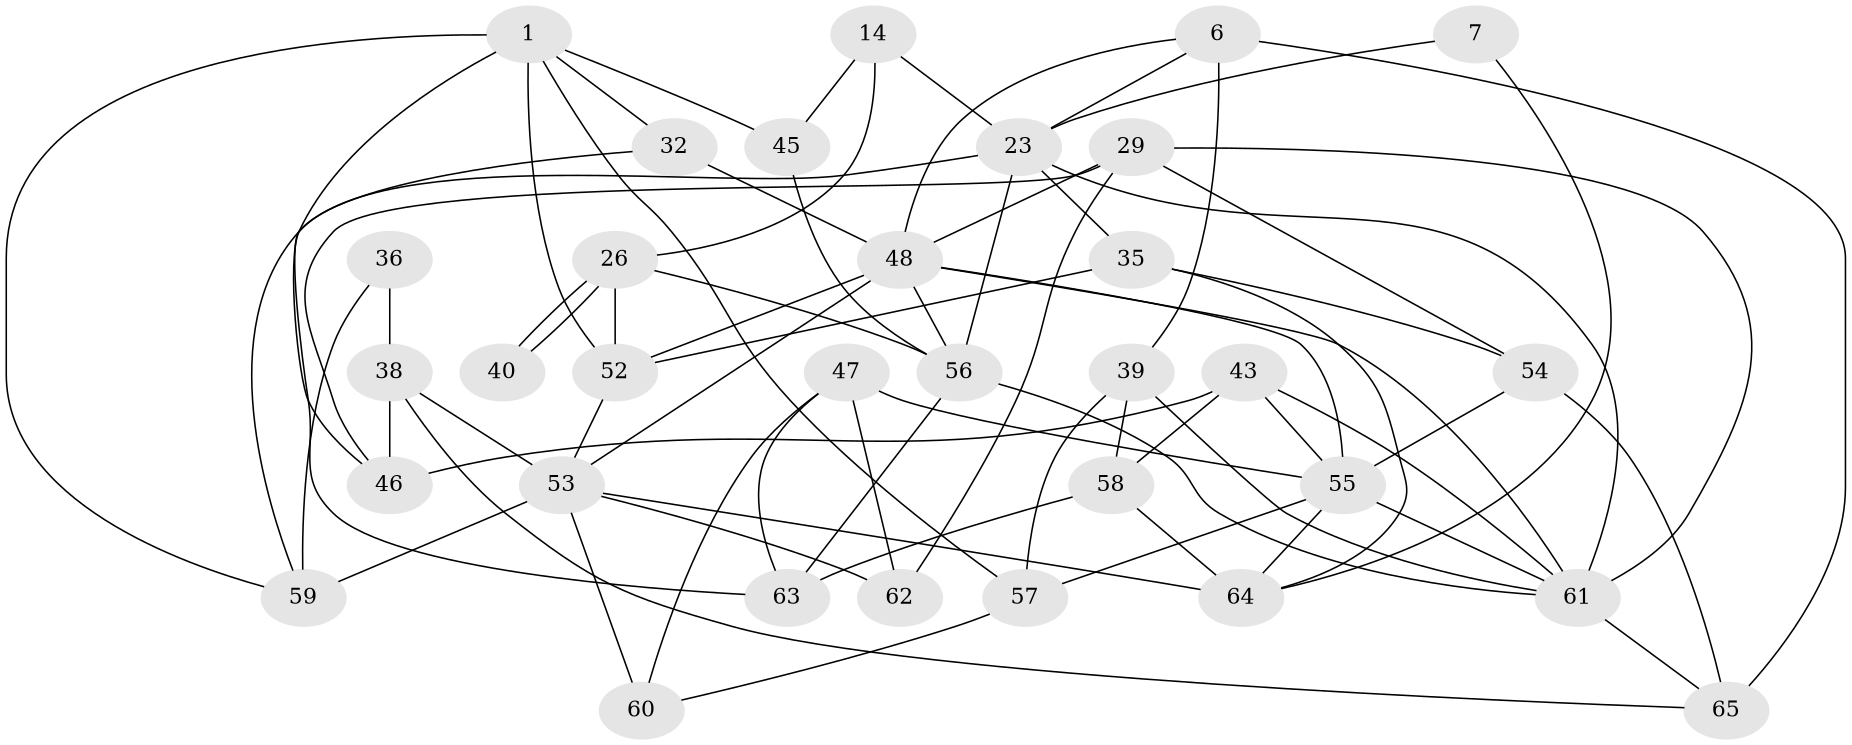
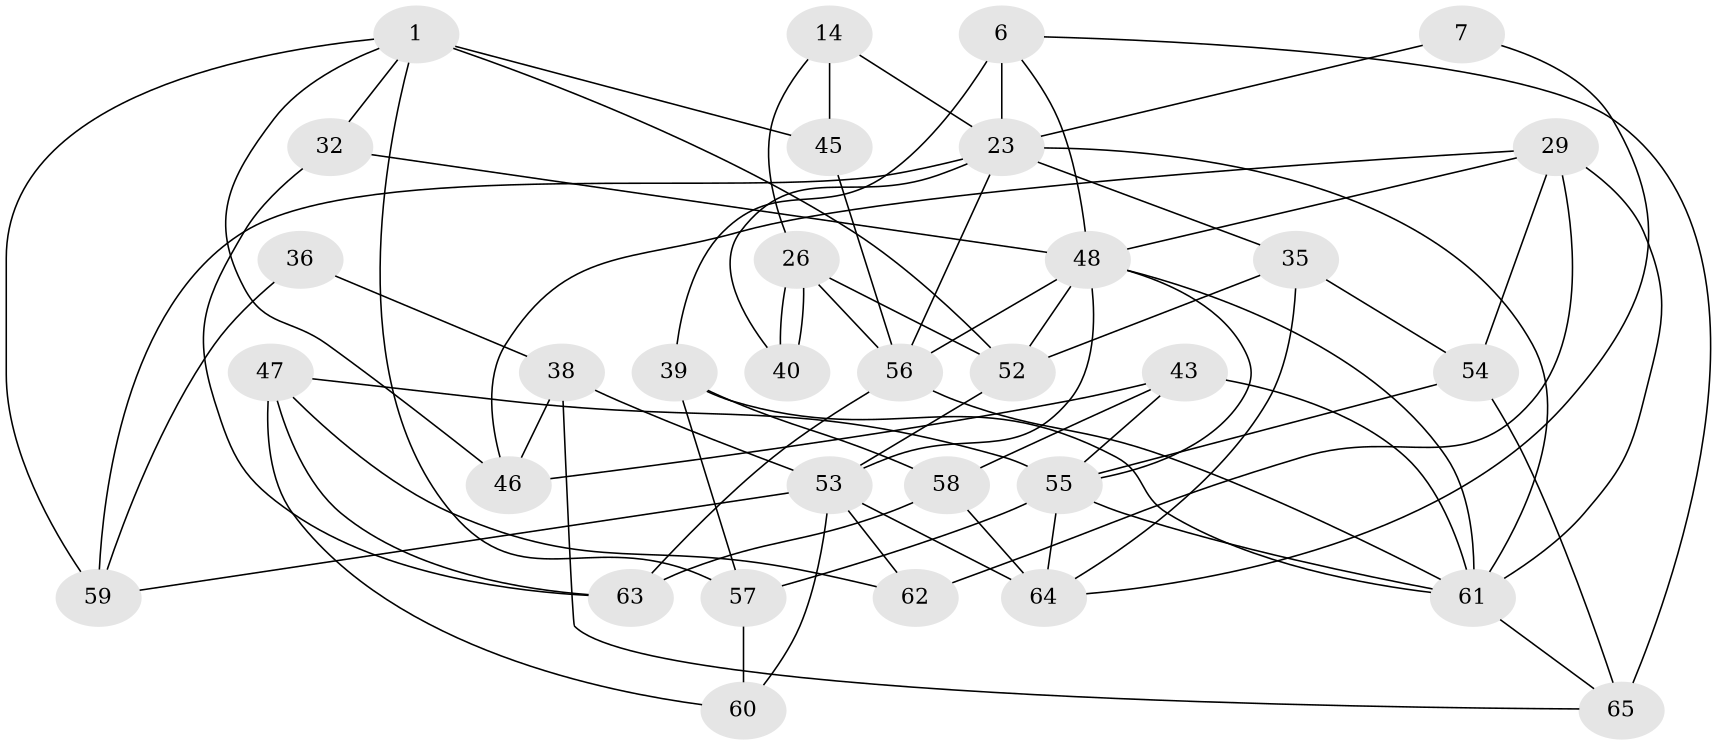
none -> (733, 246)
